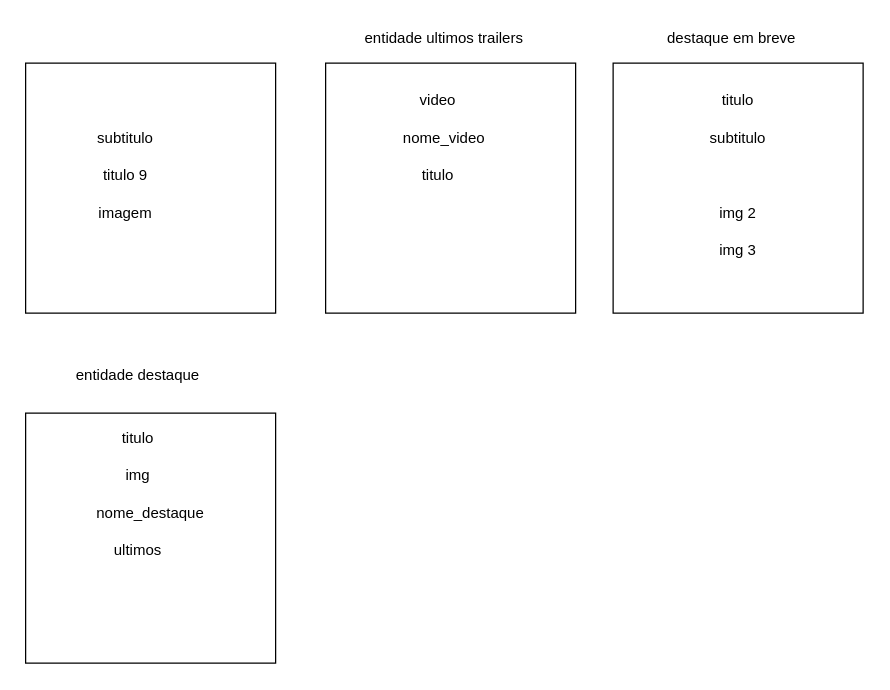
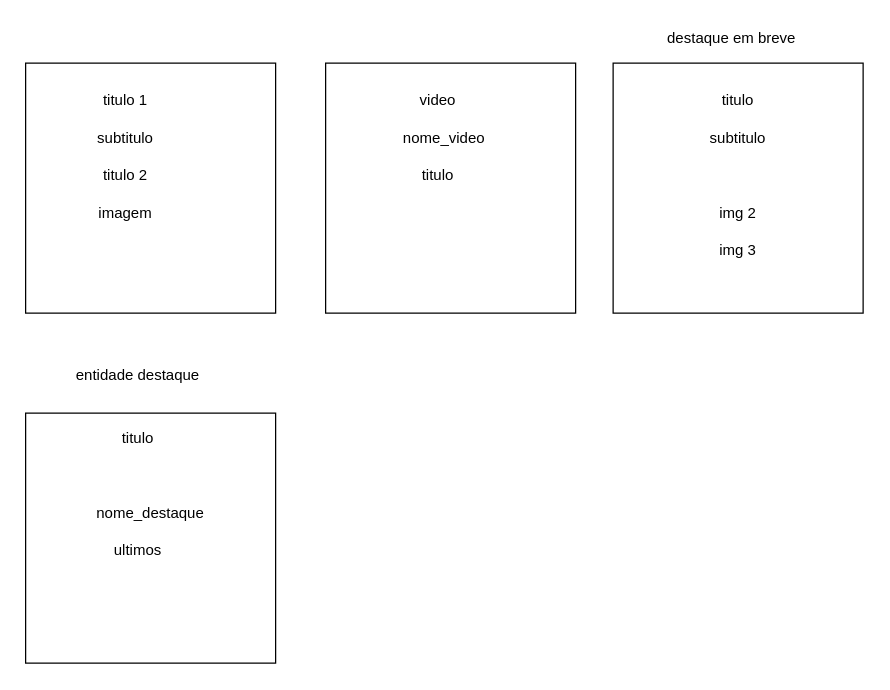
(444, 38) -> none
none -> (126, 101)
(126, 176) -> (126, 176)
(138, 476) -> none
